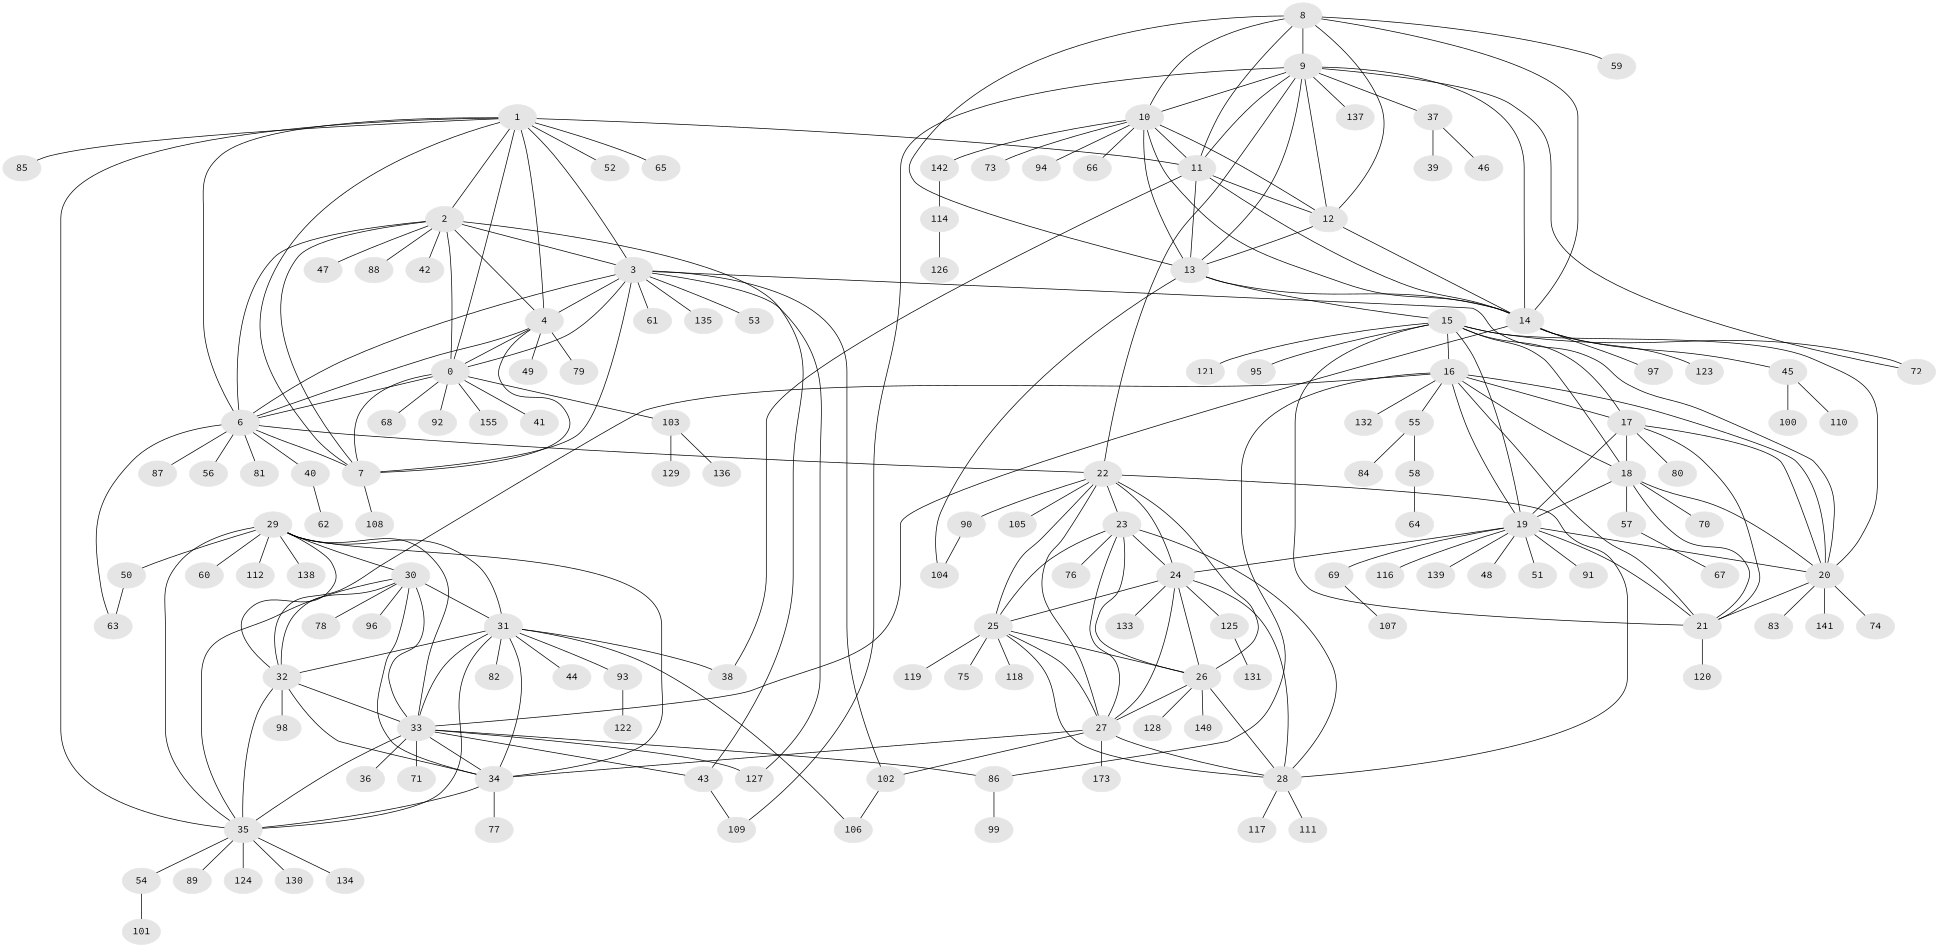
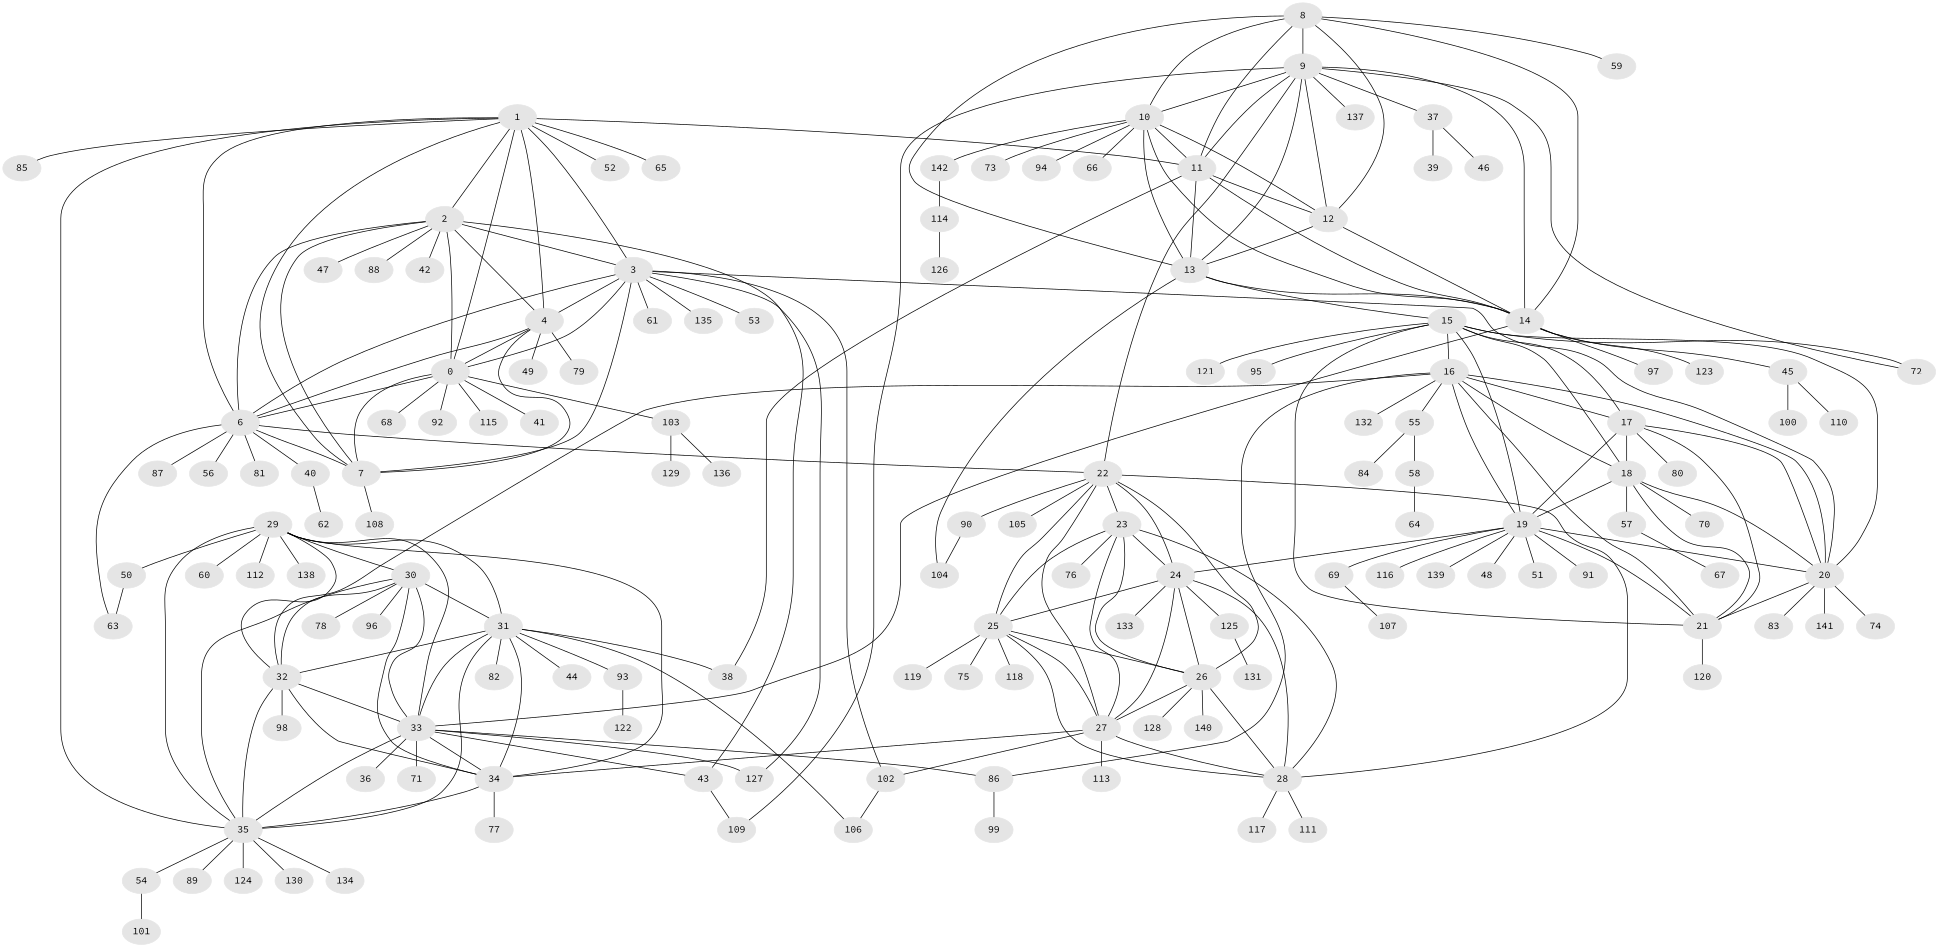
(488, 423) -> (488, 423)
(1101, 779) -> (1101, 779)
